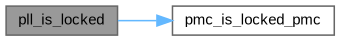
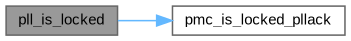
(253, 21) -> (259, 21)
